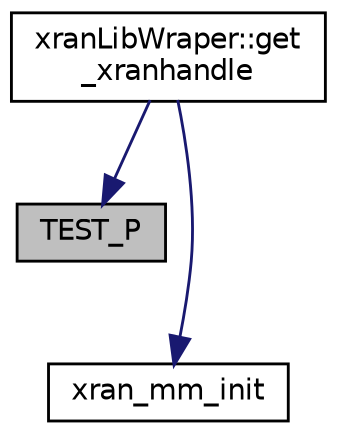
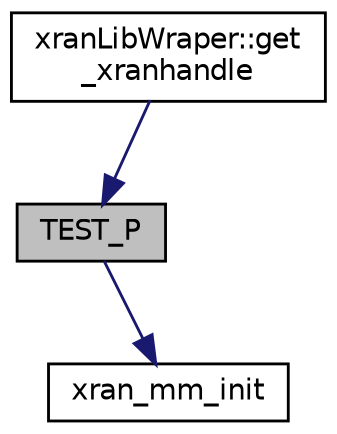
(192, 218) -> (124, 300)
